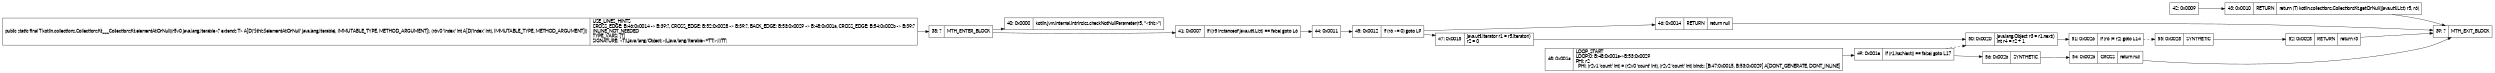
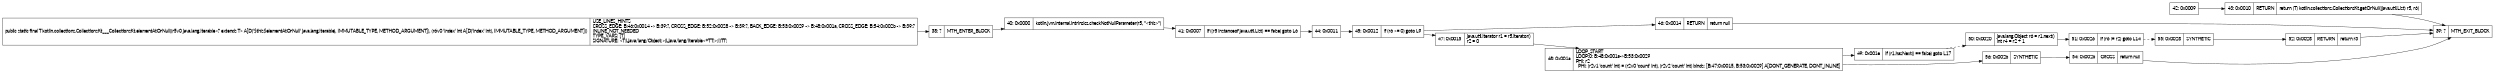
(1082, 33) -> (1168, 28)
(2026, 37) -> (2026, 37)
(1748, 39) -> (1555, 46)
(1967, 56) -> (1911, 65)
